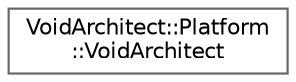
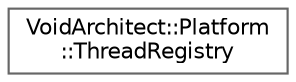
(148, 41) -> (148, 41)
